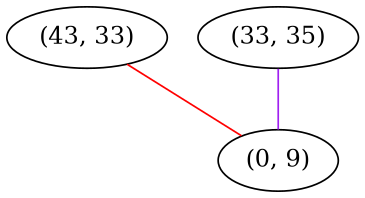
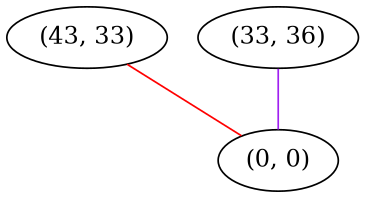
(278, 38) -> (278, 38)
(278, 160) -> (278, 160)
